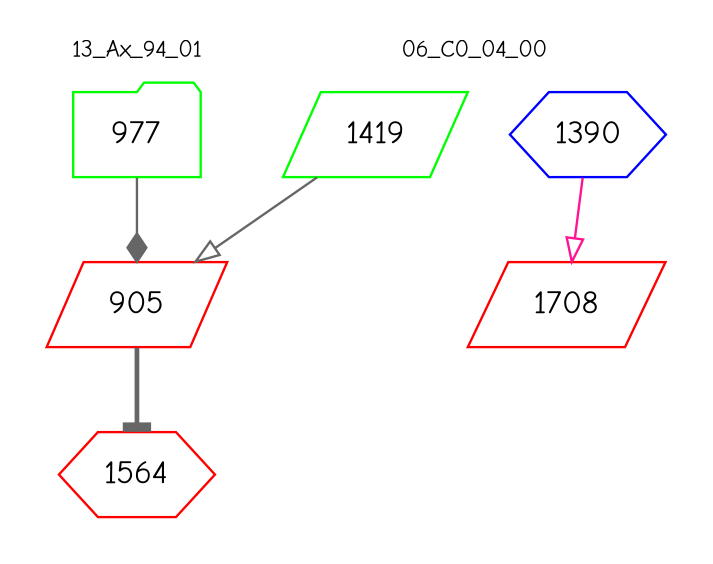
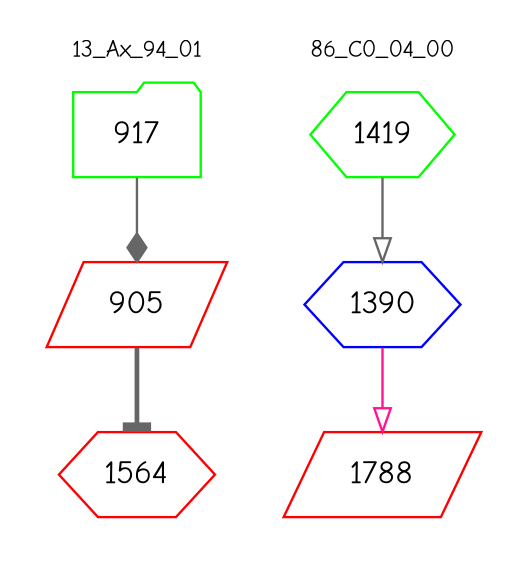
(475, 51) -> (382, 51)
(137, 135) -> (137, 135)
(375, 135) -> (382, 135)
(279, 204) -> (382, 208)
(567, 305) -> (382, 475)
